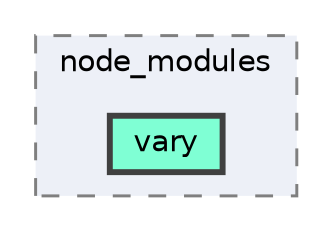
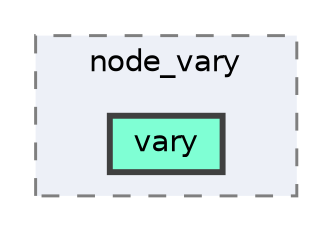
(166, 64) -> (166, 64)
